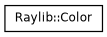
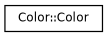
(54, 19) -> (54, 19)
